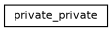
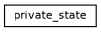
(56, 16) -> (50, 16)
